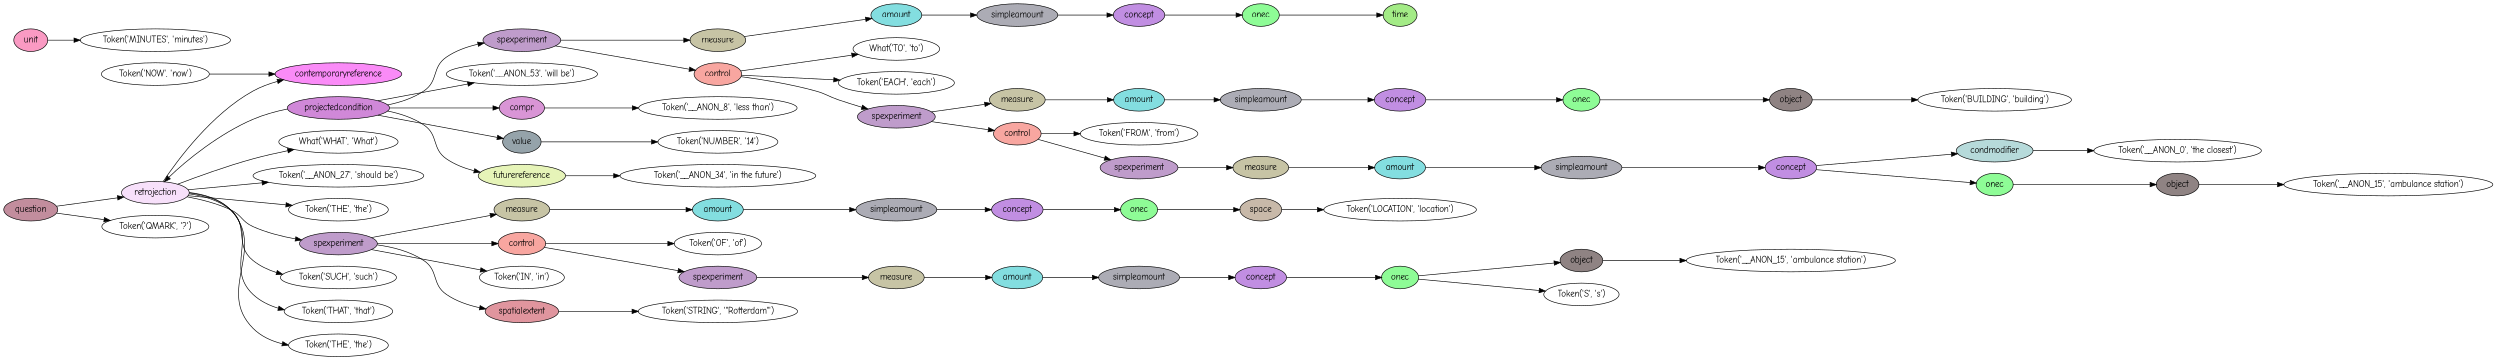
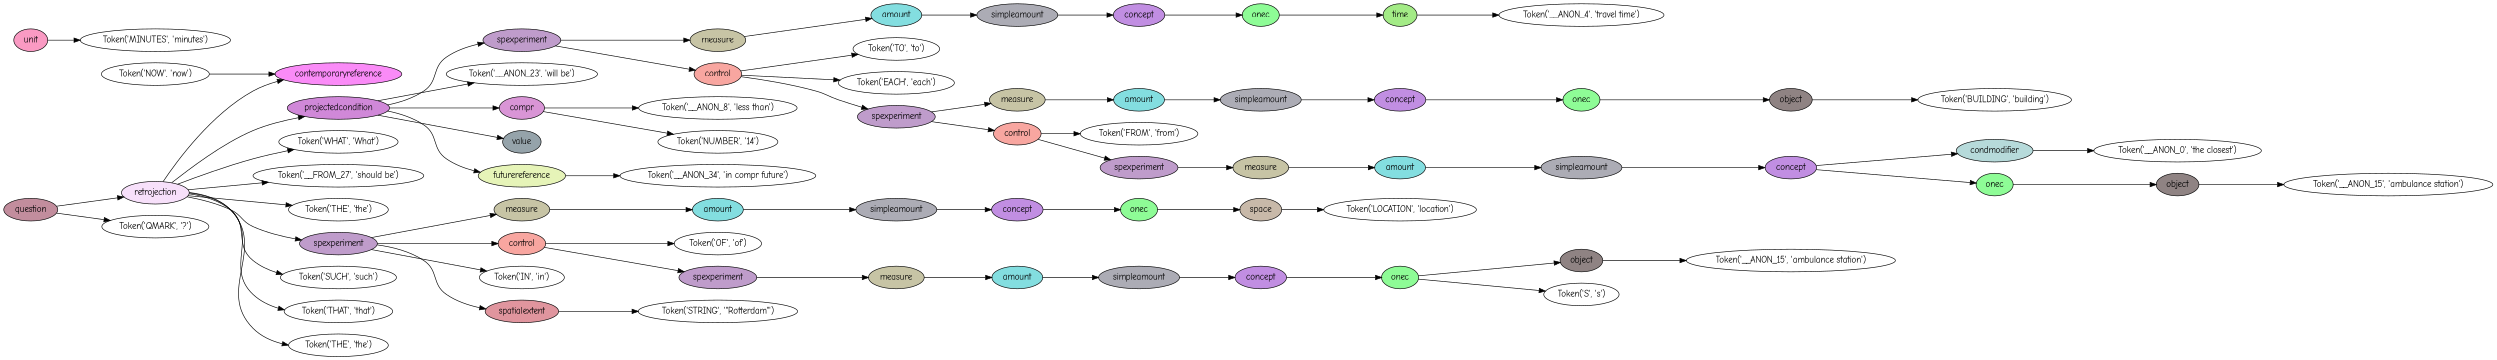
none -> (1581, 15)
(896, 49) -> (896, 49)
(522, 74) -> (522, 74)
(224, 135) -> (231, 142)
(338, 142) -> (338, 142)
(596, 142) -> (605, 122)
(338, 176) -> (338, 176)
(718, 176) -> (718, 176)
